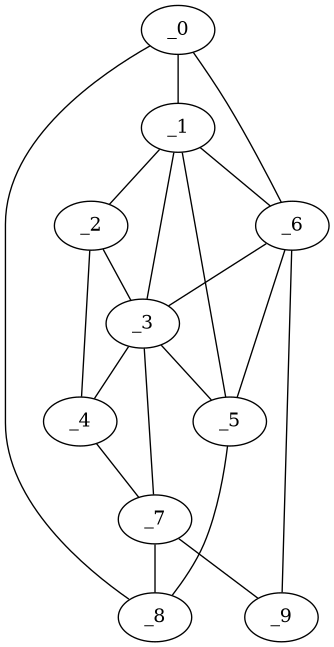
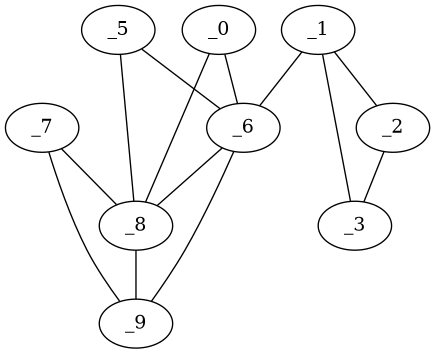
(178, 79) -> none
(203, 269) -> none
none -> (136, 275)
(217, 275) -> (190, 177)
(186, 373) -> none
(149, 421) -> none
(80, 422) -> none
